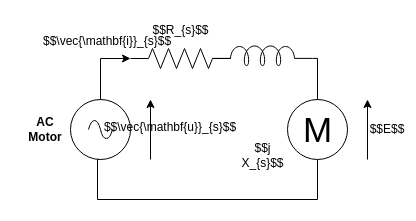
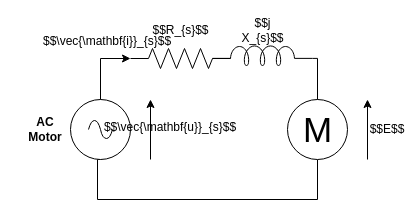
(263, 155) -> (263, 30)
